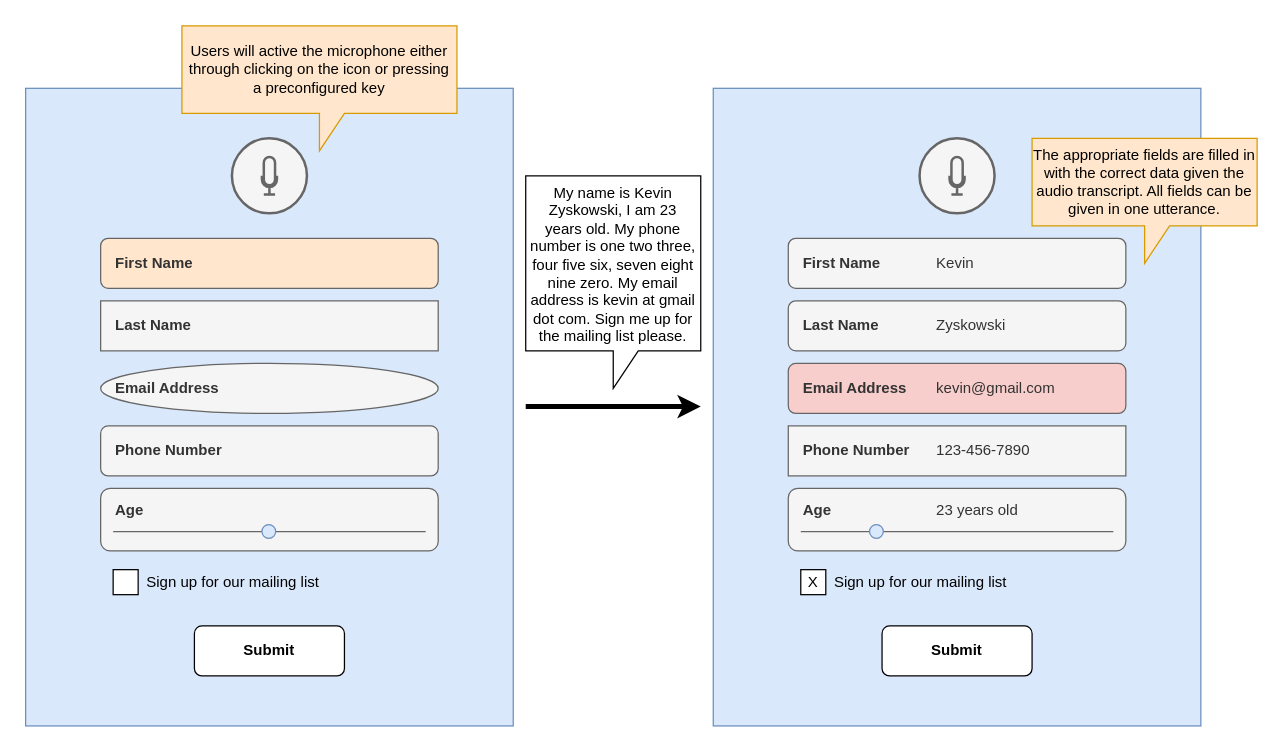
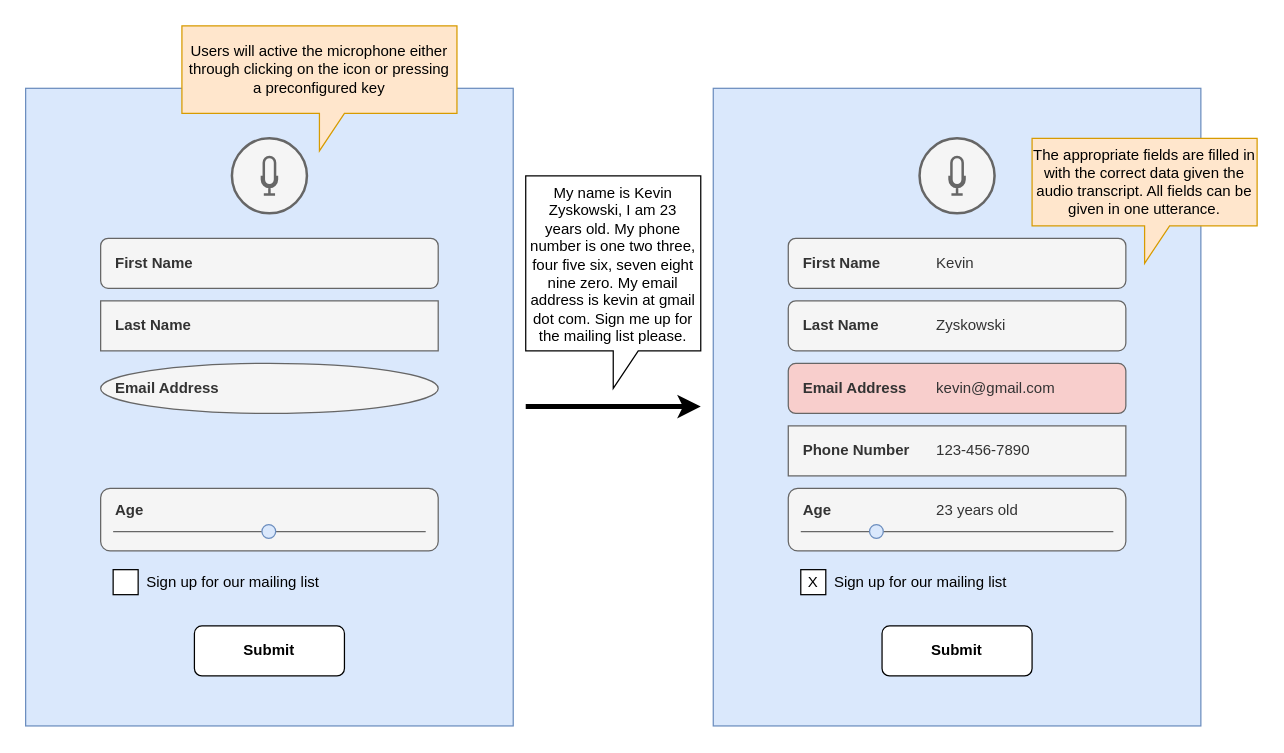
(269, 263) -> (269, 263)
(269, 451) -> none
